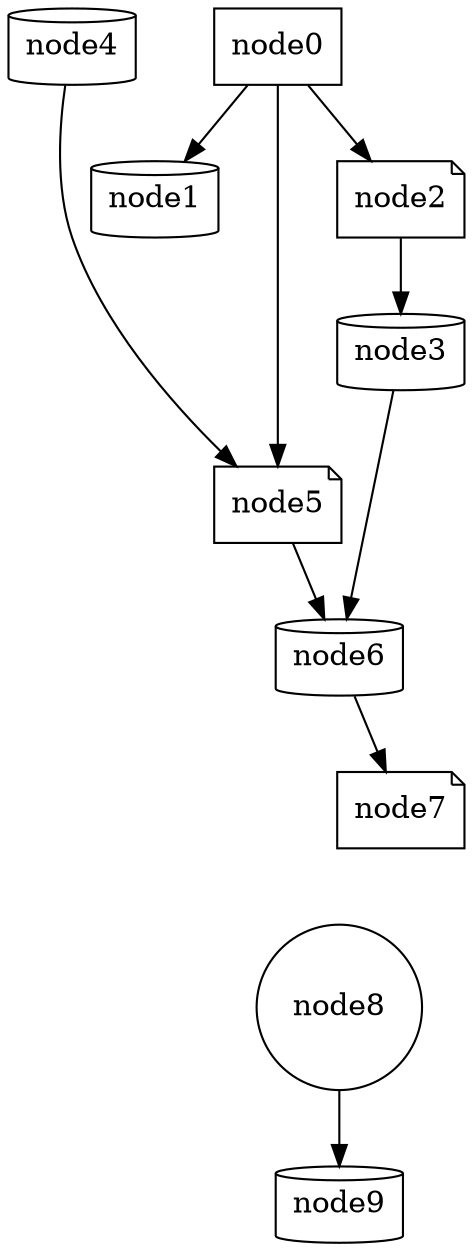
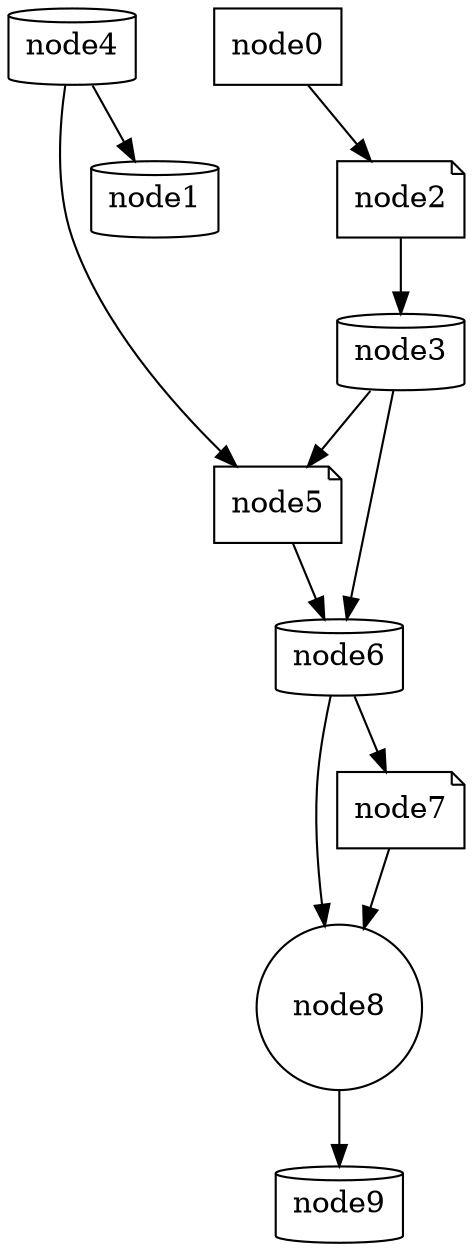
(223, 115) -> (108, 114)
(278, 265) -> (346, 420)
none -> (317, 800)
none -> (380, 878)
